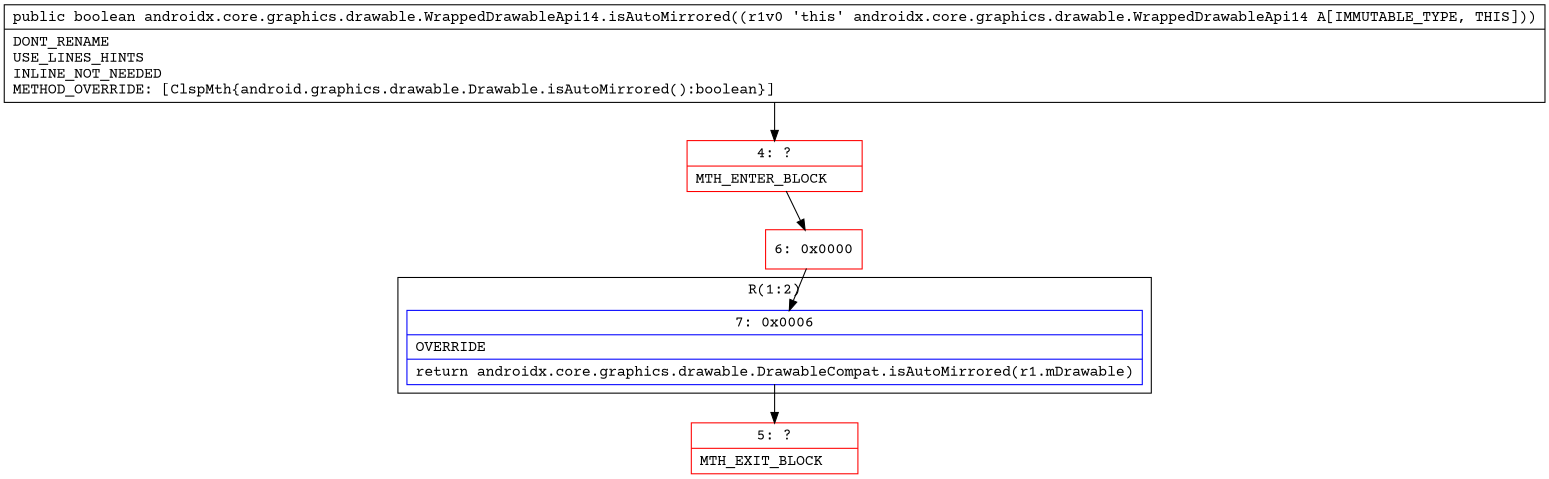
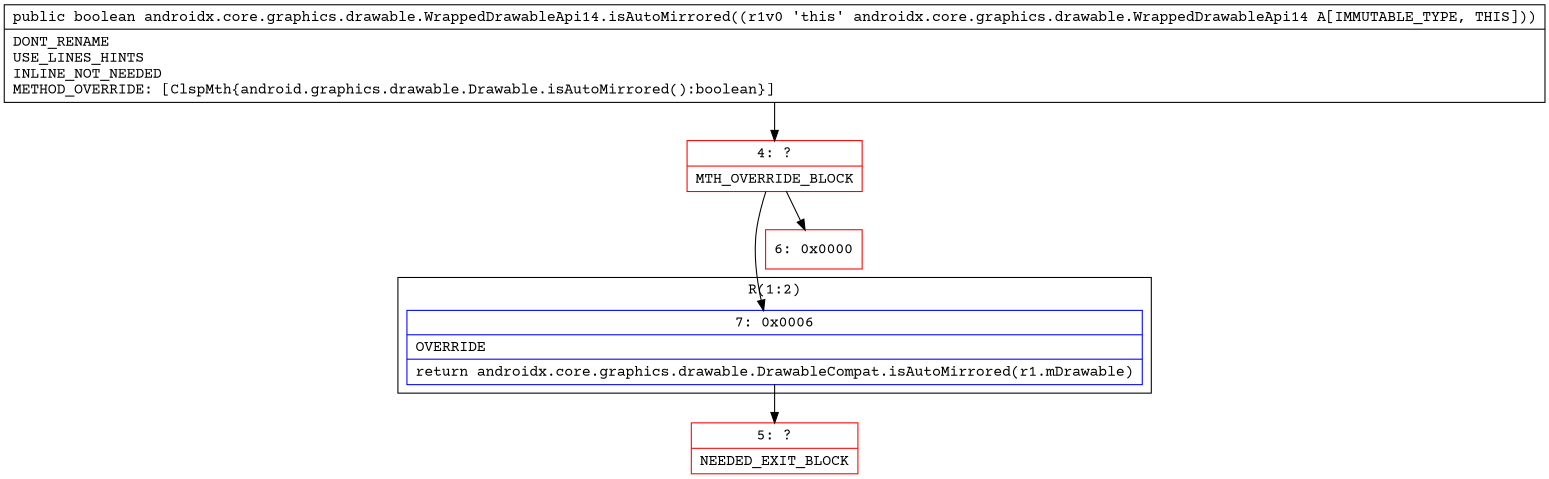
(761, 178) -> (775, 178)
(800, 285) -> (755, 245)
(761, 461) -> (775, 461)
